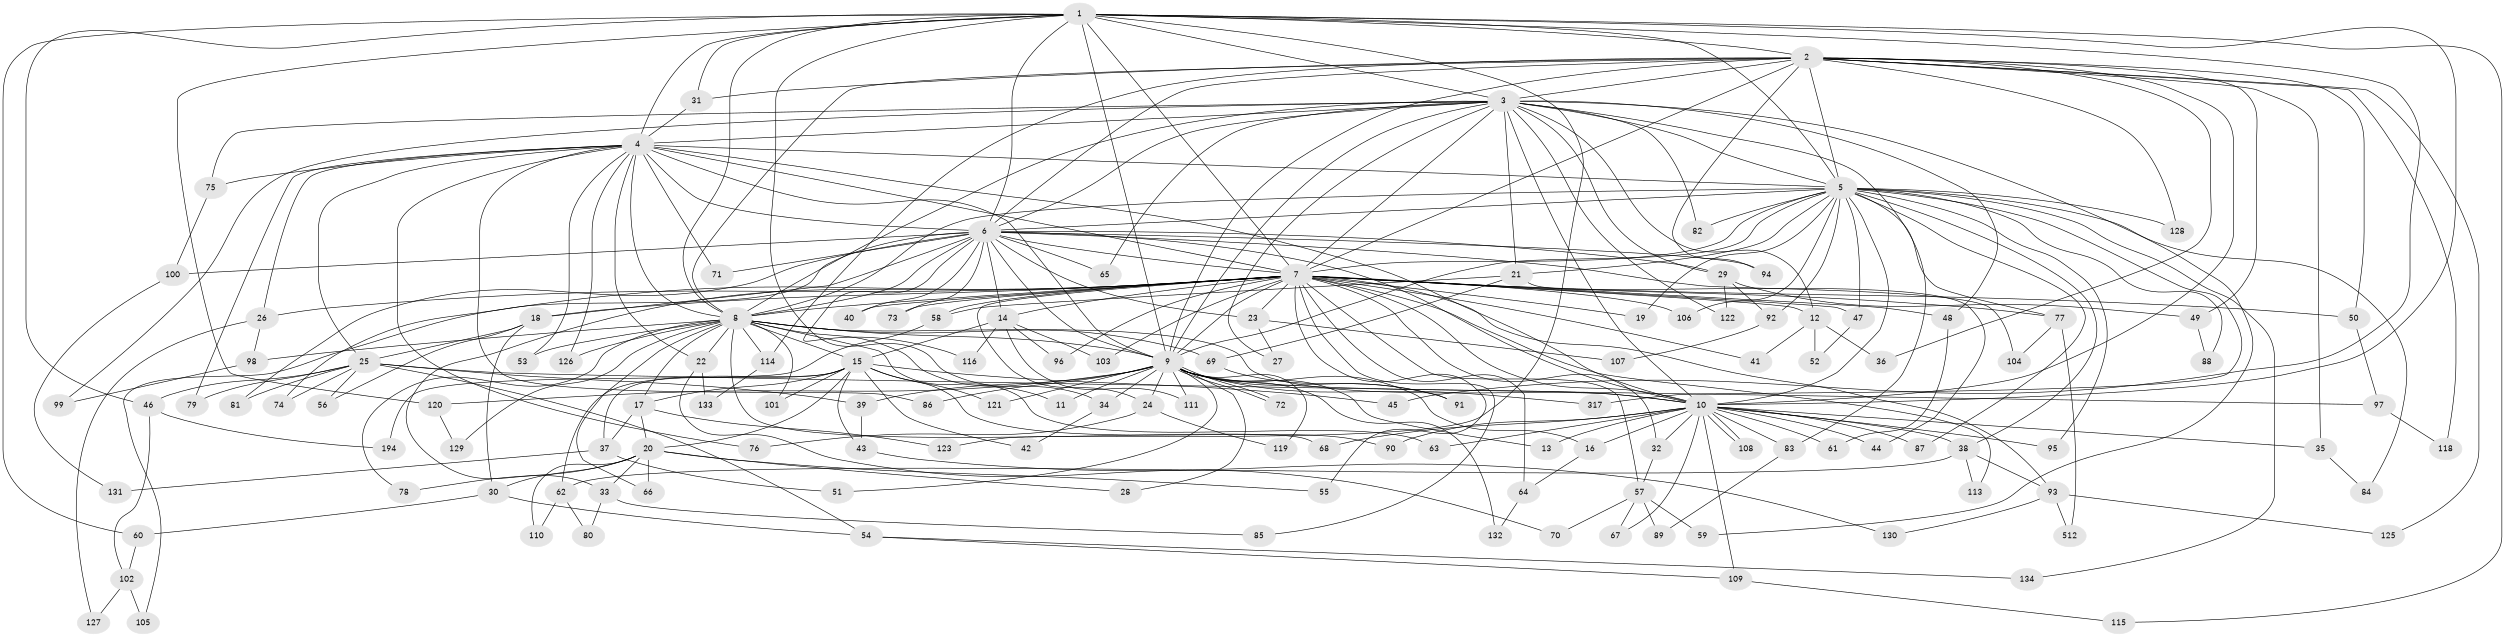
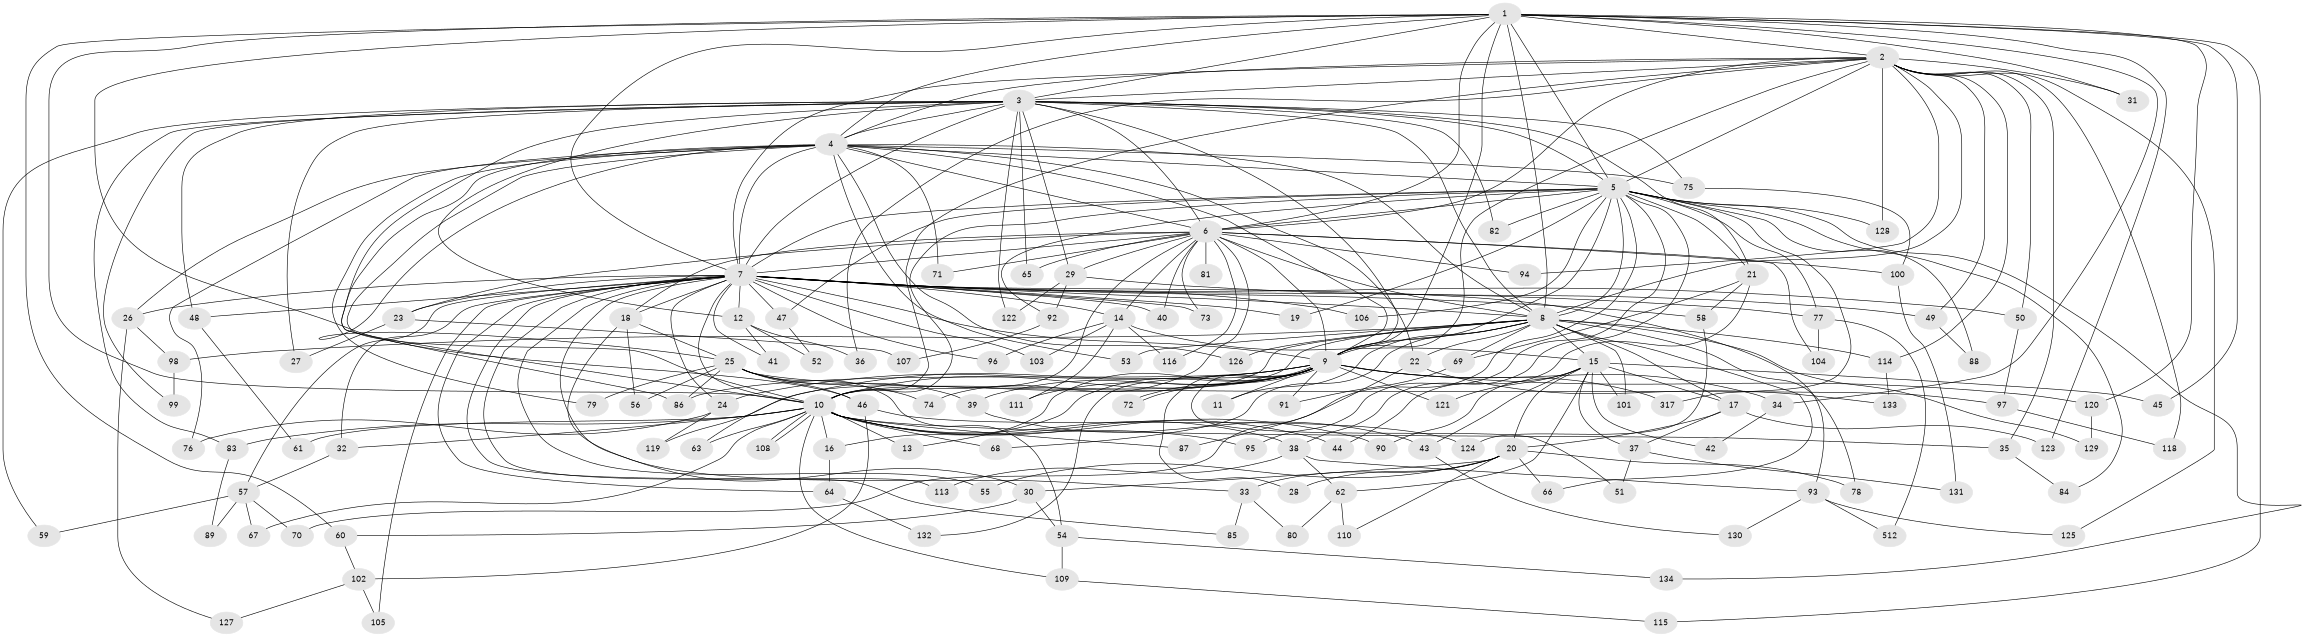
(667, 123) -> (1351, 66)
(296, 381) -> (704, 384)
(389, 449) -> (1468, 449)
